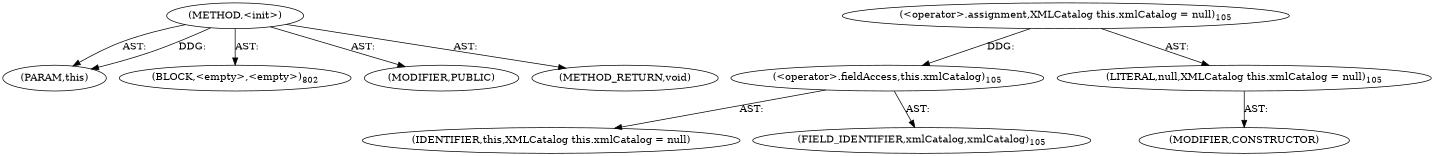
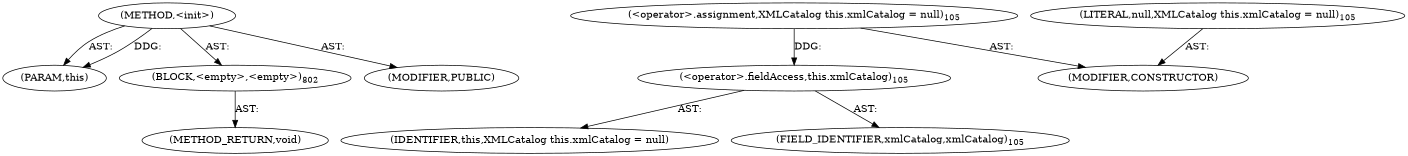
(422, 46) -> (235, 106)
(1152, 46) -> (969, 47)
